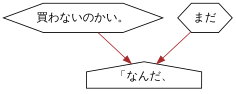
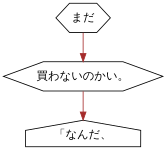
(177, 45) -> (83, 43)
